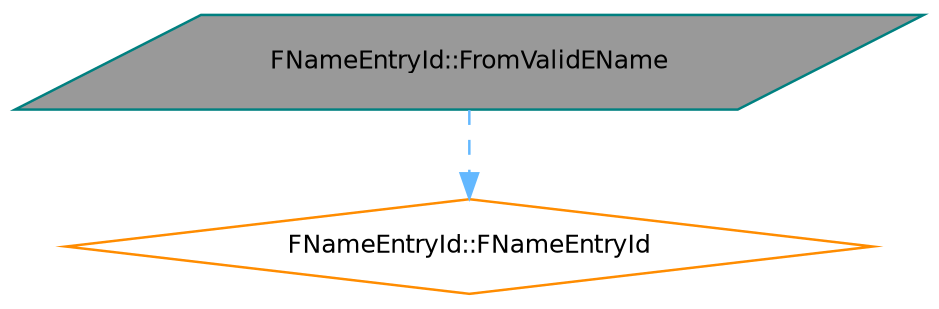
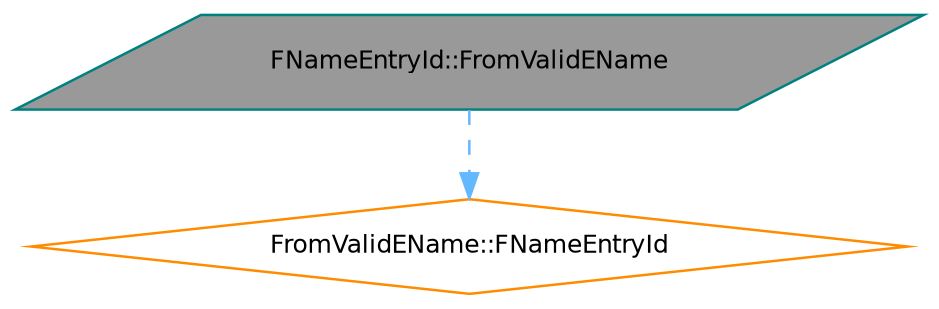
(469, 247) -> (469, 247)
